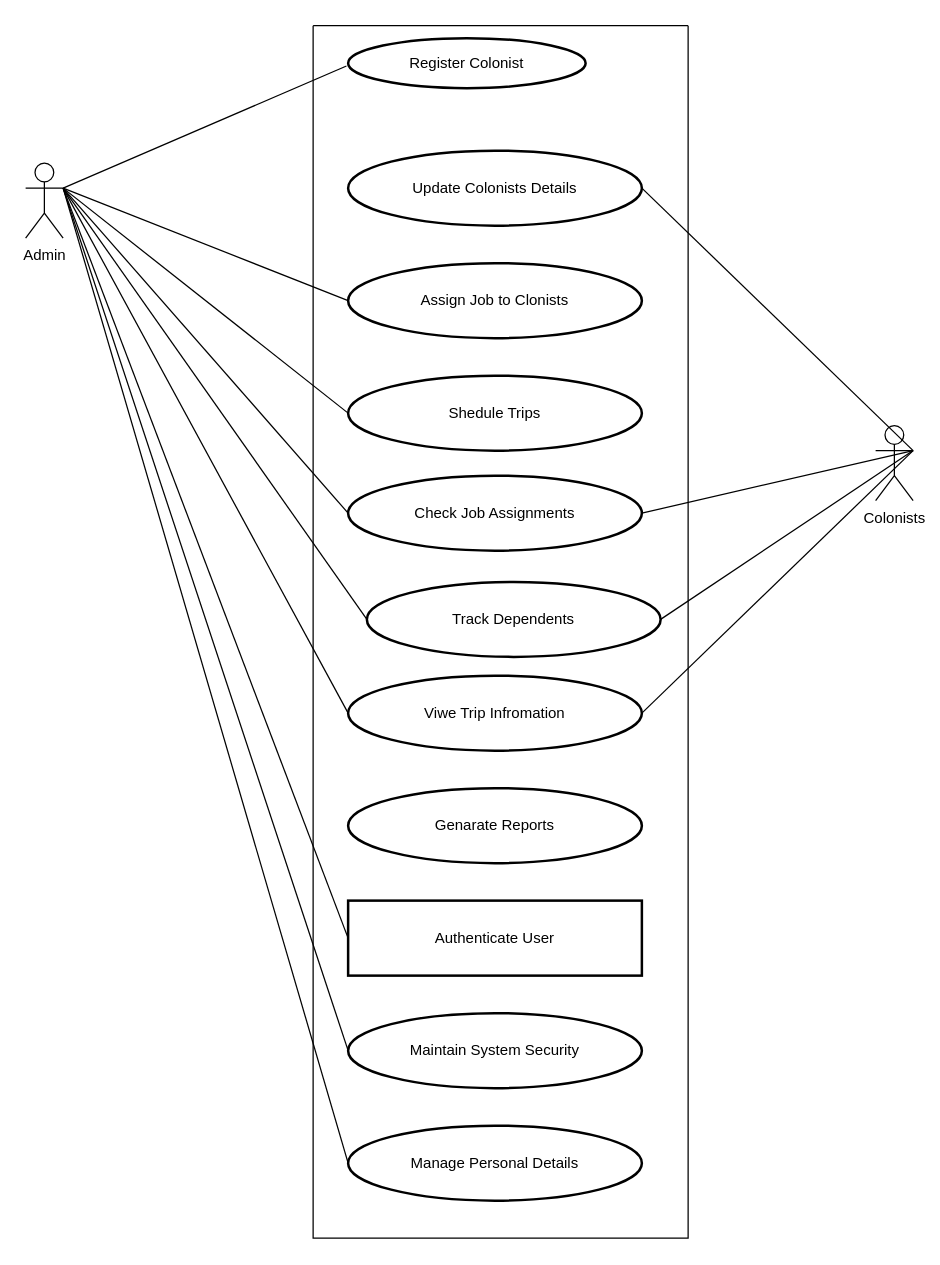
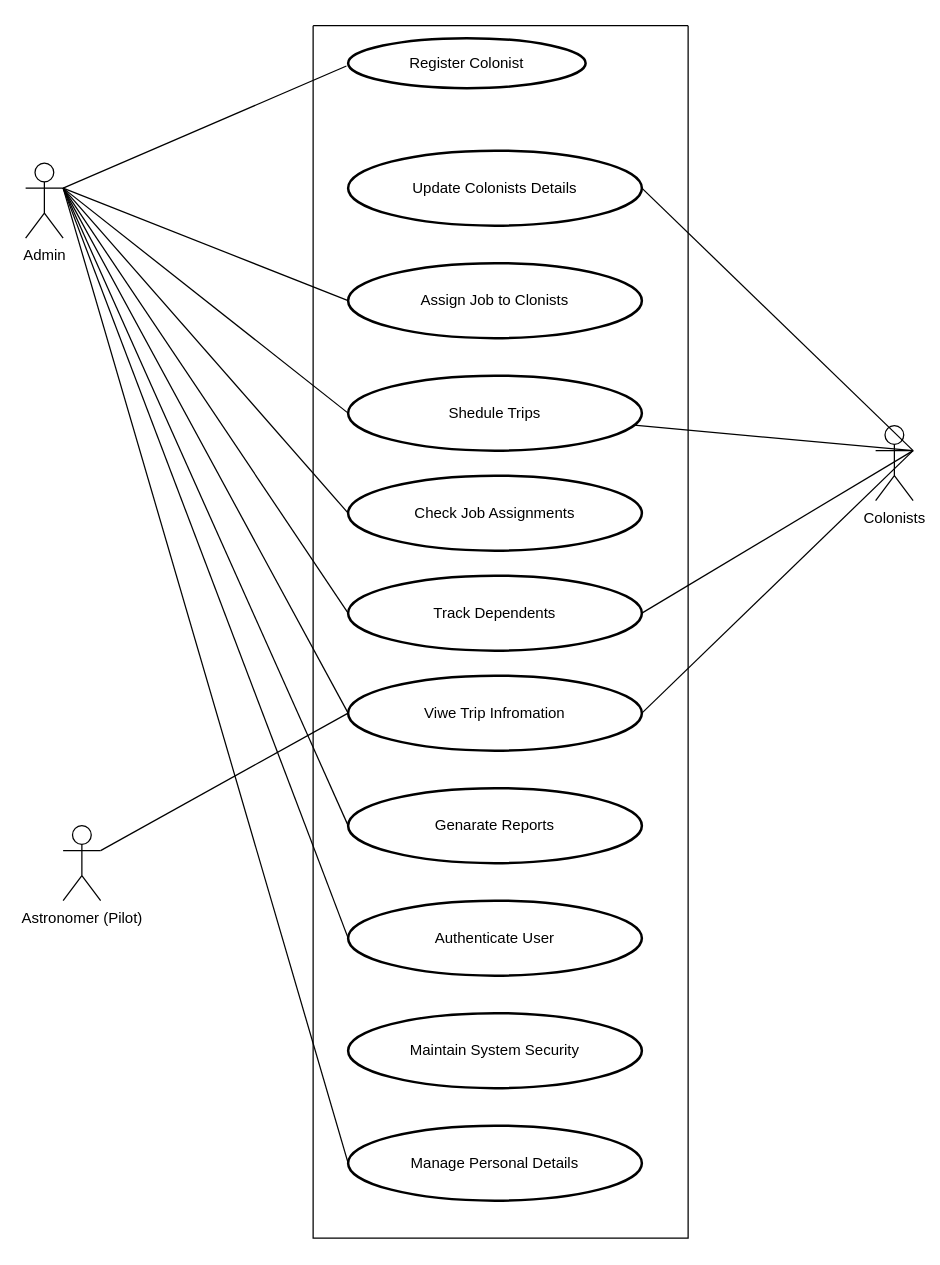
none -> (194, 480)
(773, 483) -> (757, 436)
(196, 590) -> none
(514, 619) -> (495, 613)
none -> (224, 782)
none -> (82, 863)
(495, 938) -> (495, 938)
